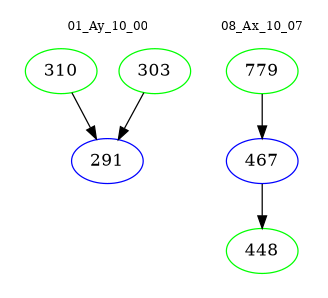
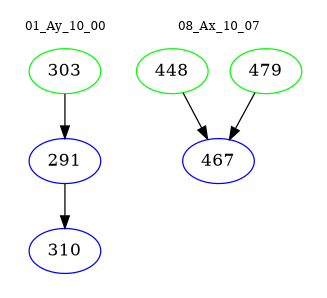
(61, 71) -> (65, 251)
(262, 71) -> (266, 71)
(81, 110) -> (65, 200)
(262, 200) -> (192, 110)
